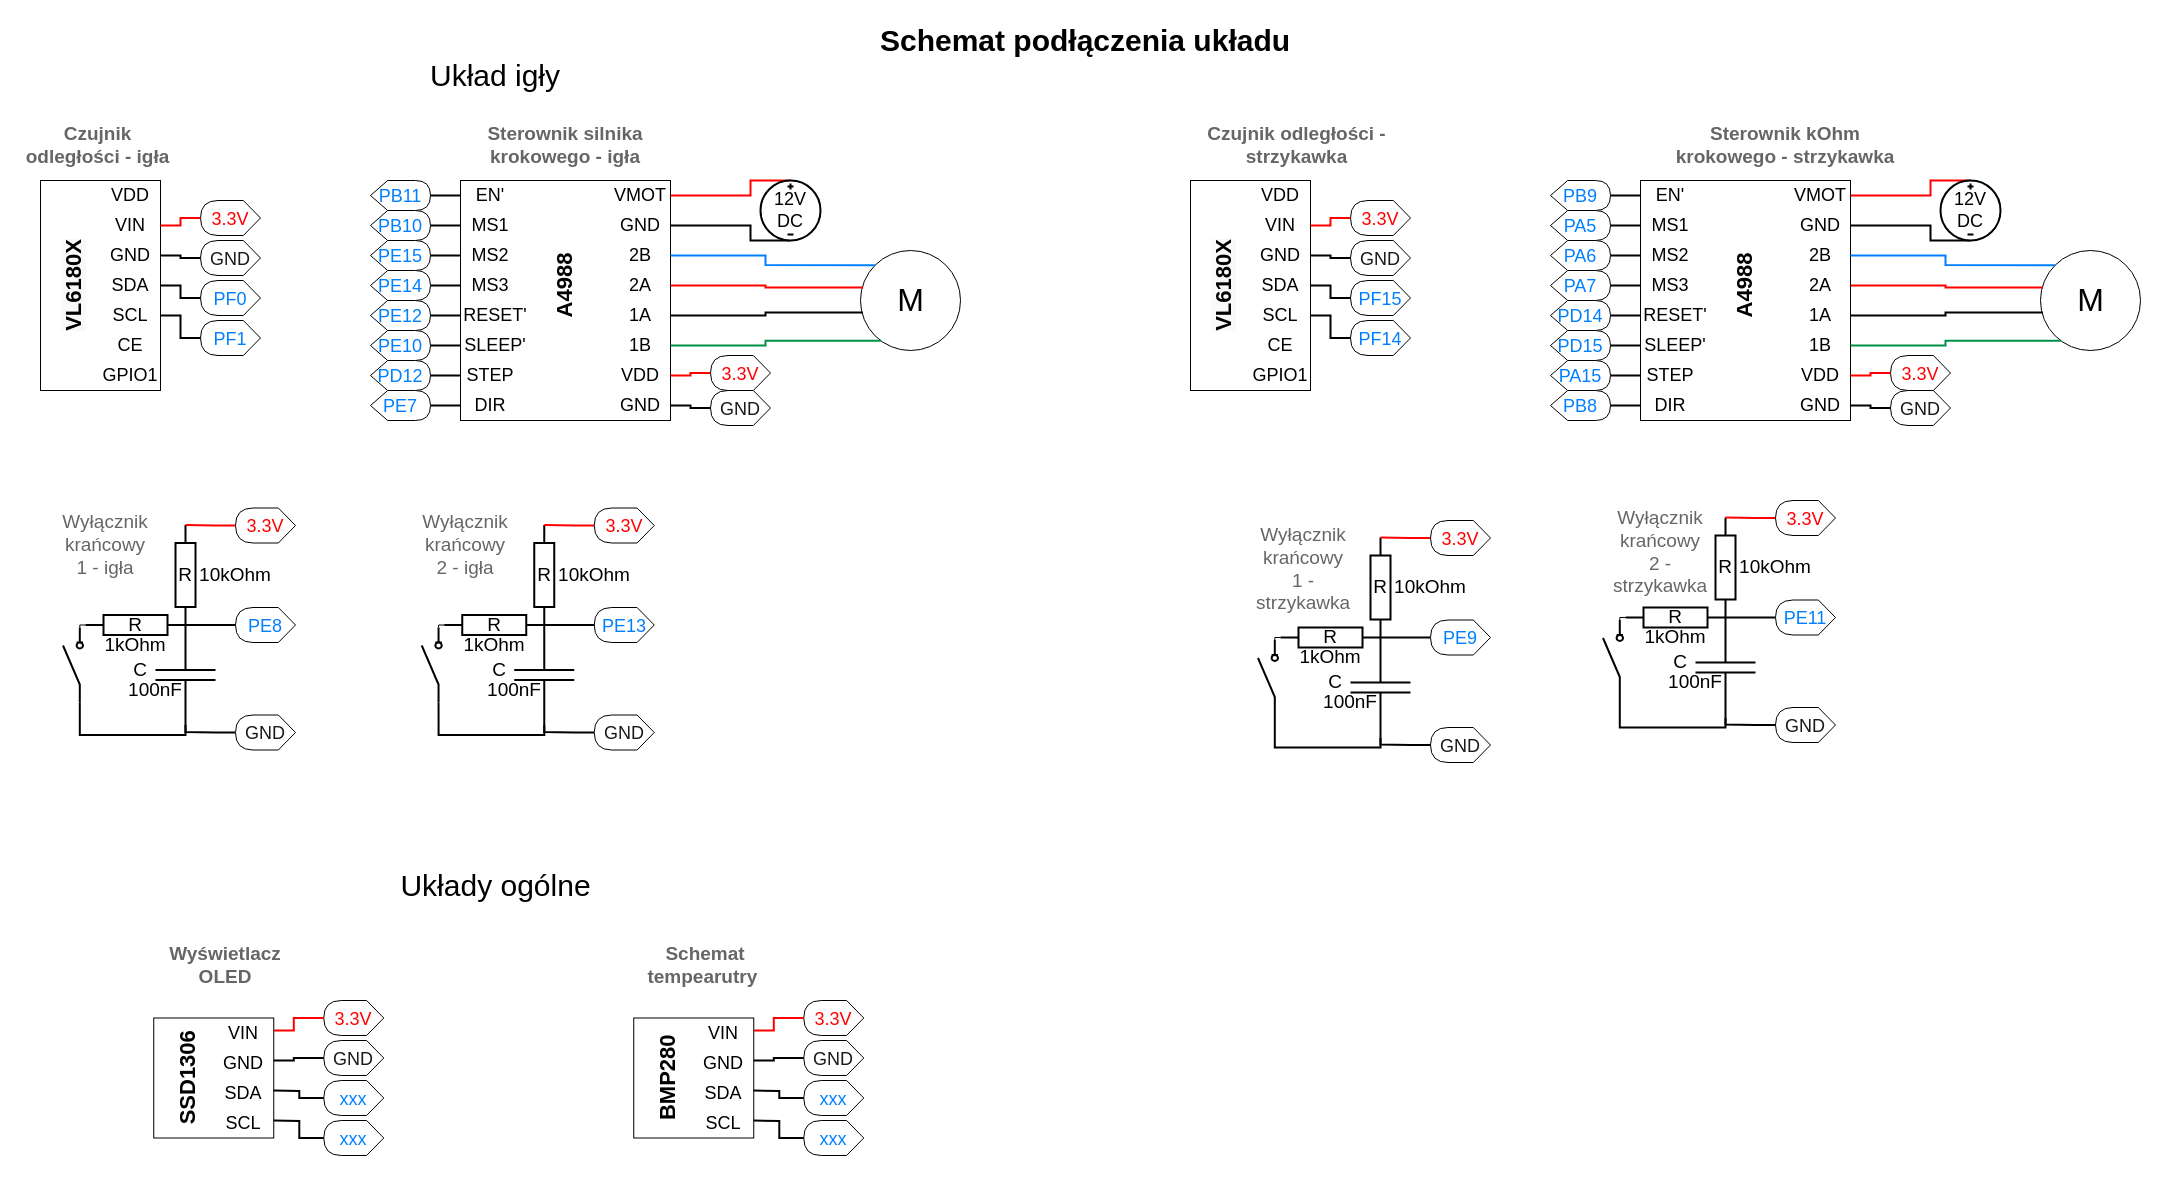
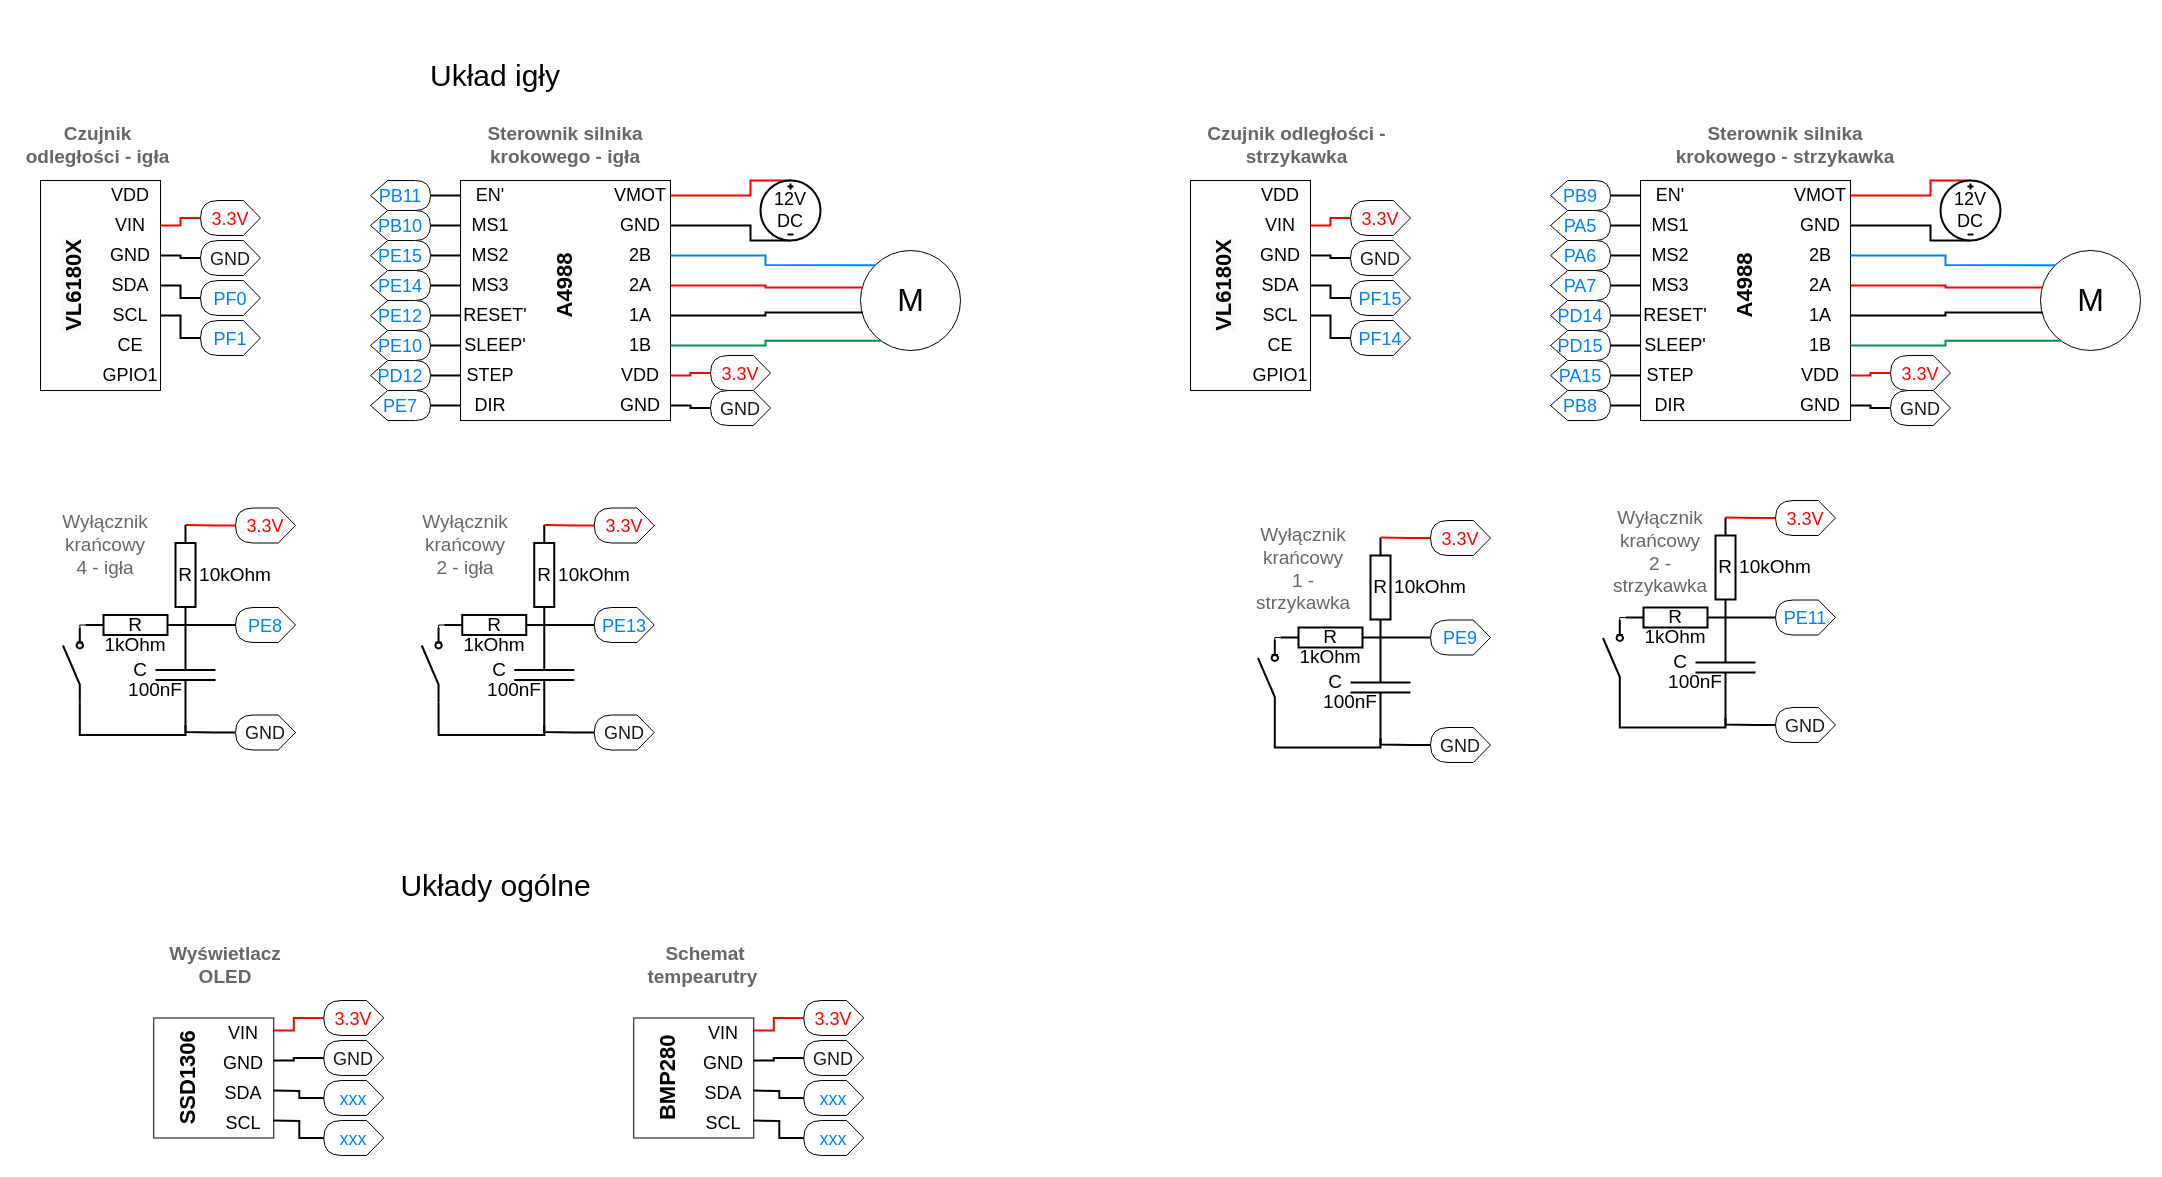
(1086, 41) -> none
(1786, 146) -> (1786, 146)
(106, 546) -> (106, 546)
